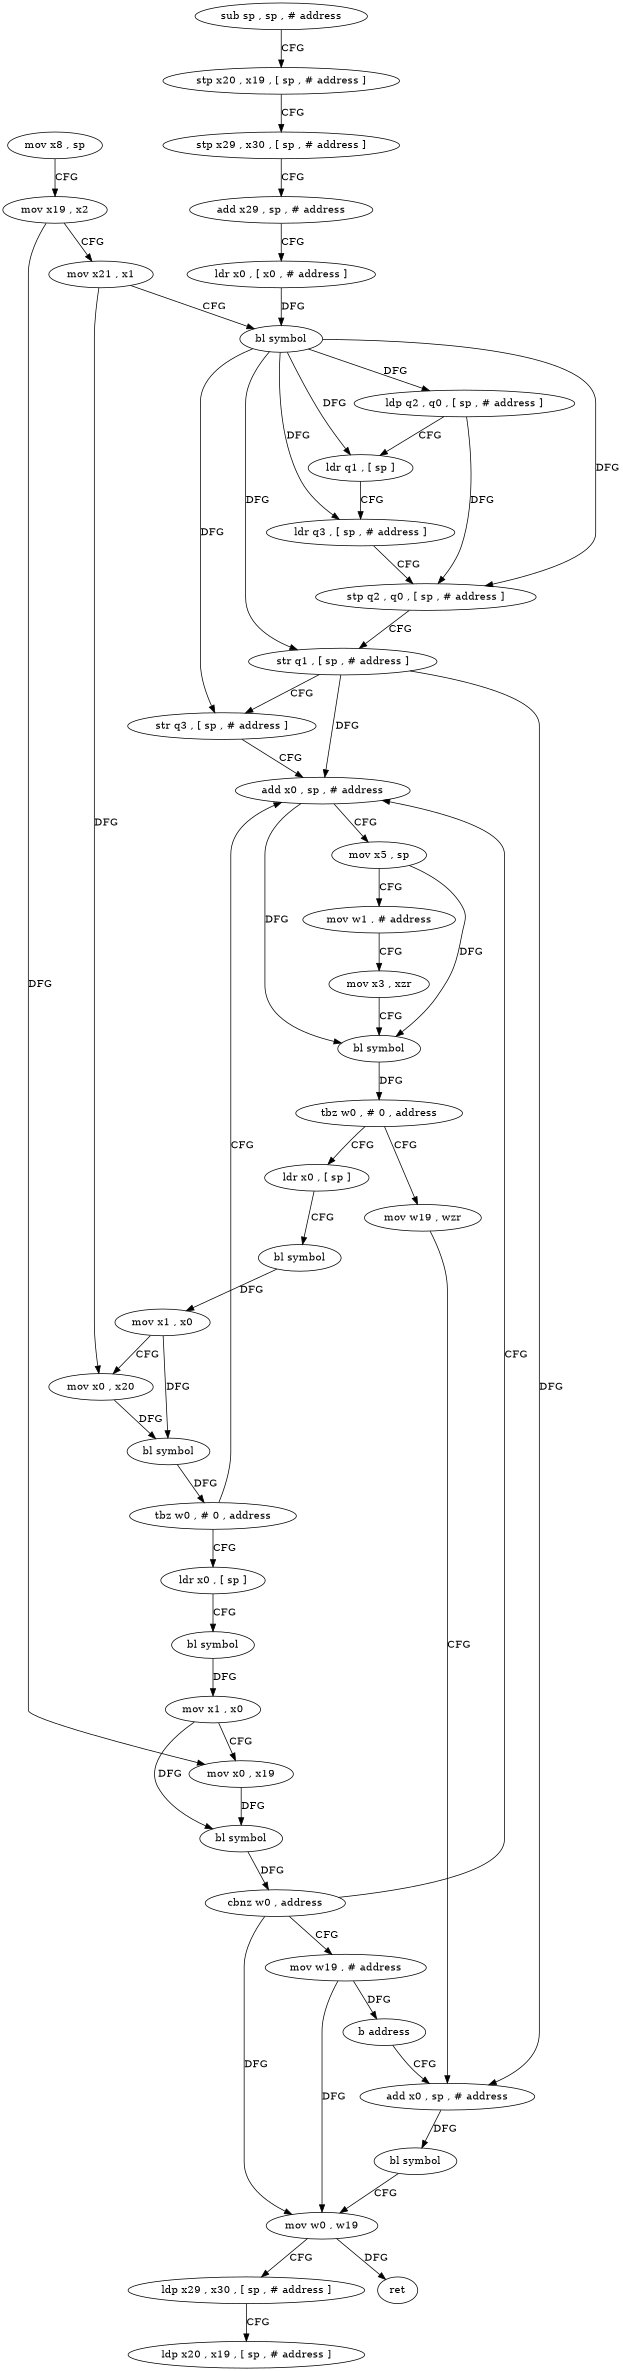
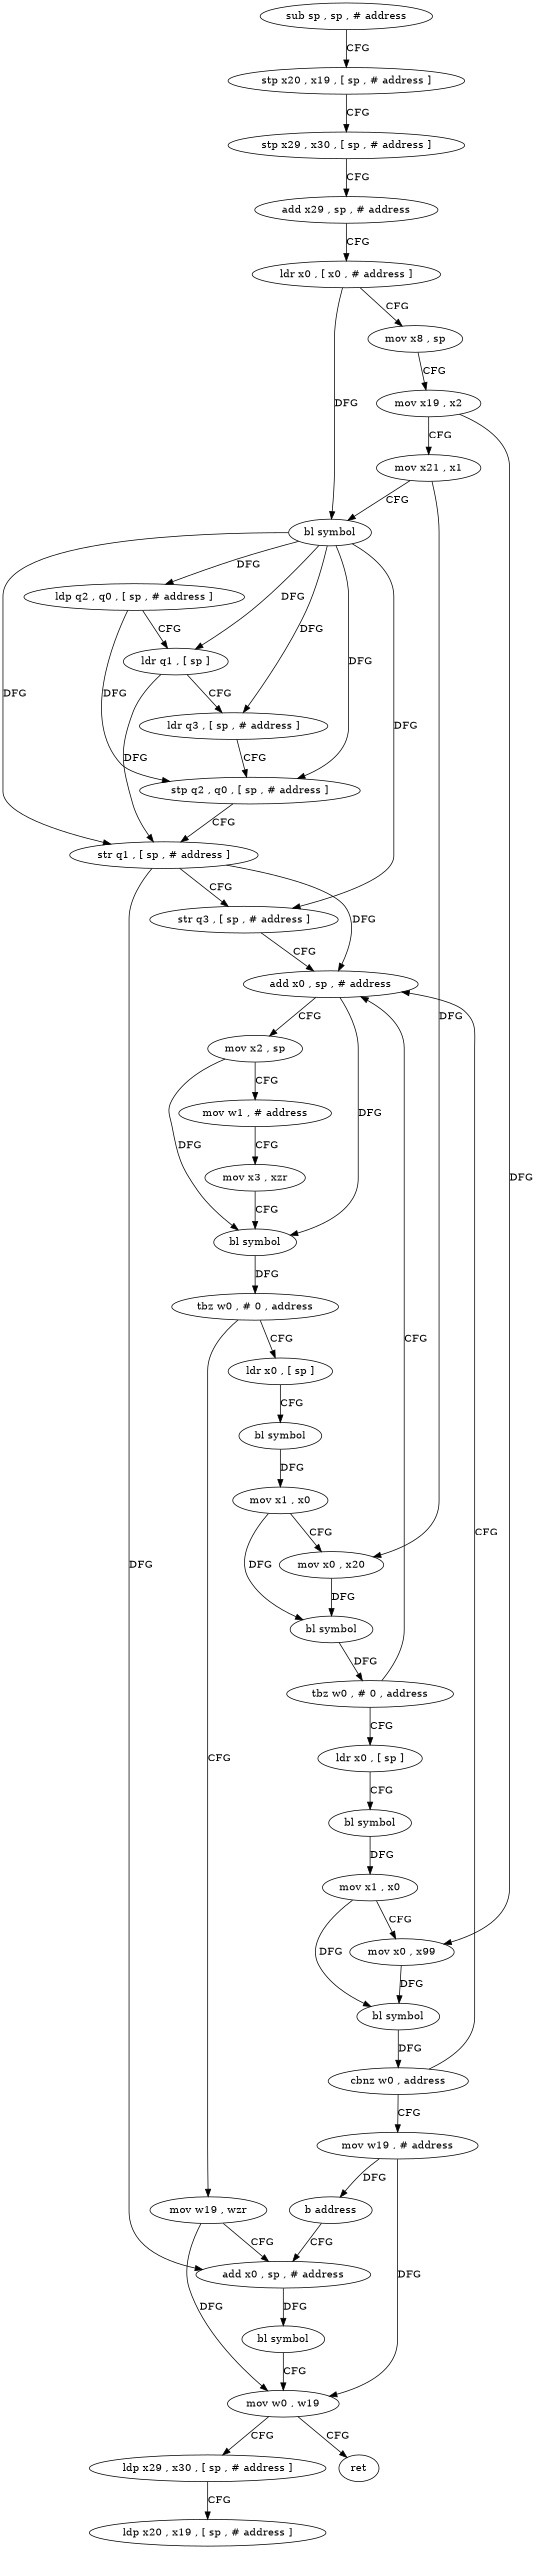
none -> (378, 304)
none -> (124, 752)
(379, 855) -> (255, 1049)
(241, 1774) -> (402, 1952)
(244, 2070) -> (201, 2314)
(377, 2258) -> (338, 2436)
